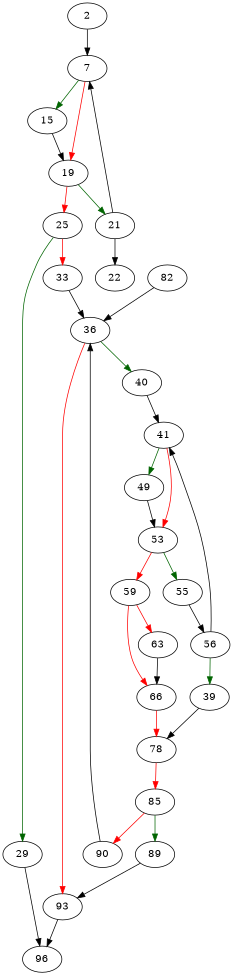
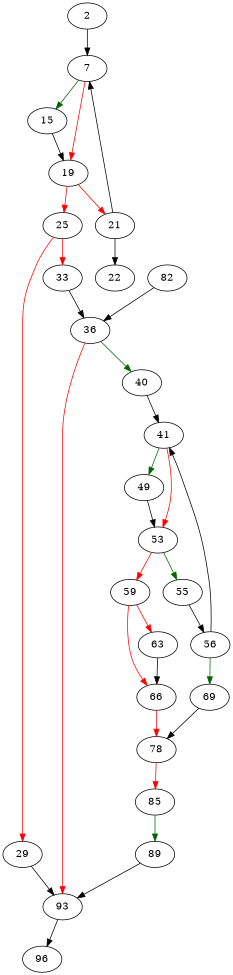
(89, 197) -> (89, 197)
(23, 532) -> (23, 532)
(210, 697) -> (210, 697)
(103, 854) -> none
(32, 903) -> (40, 878)
